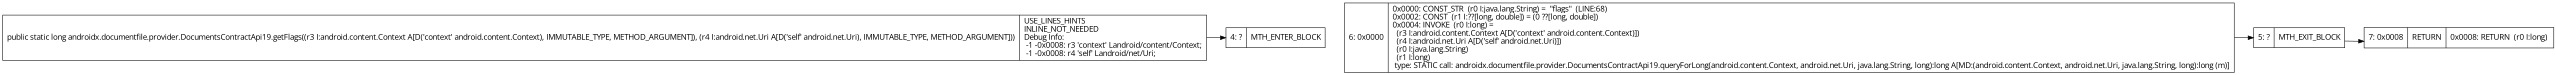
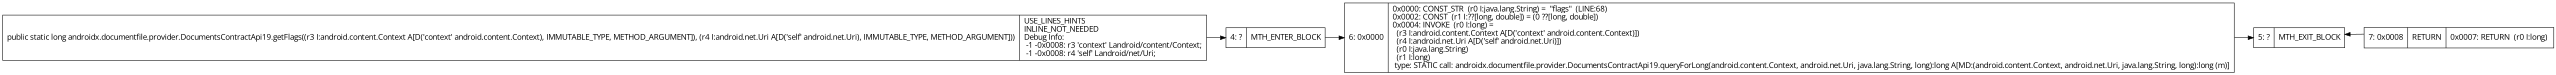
(2500, 37) -> (2500, 37)
none -> (1332, 38)
(2352, 41) -> (2357, 34)
